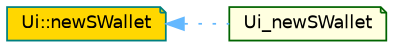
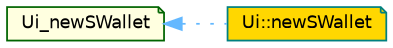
(207, 24) -> (204, 24)
